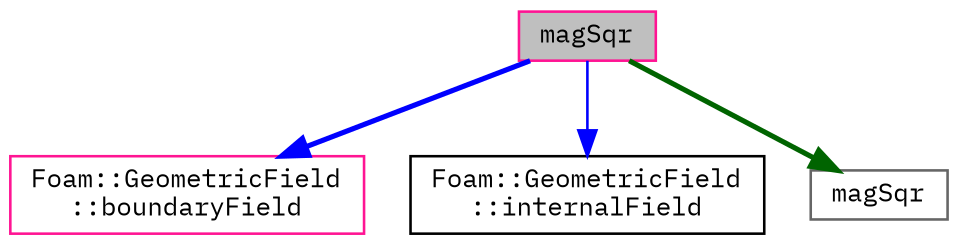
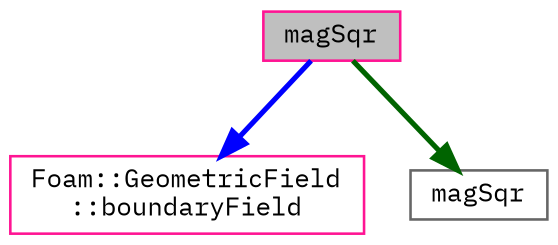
(587, 195) -> none
